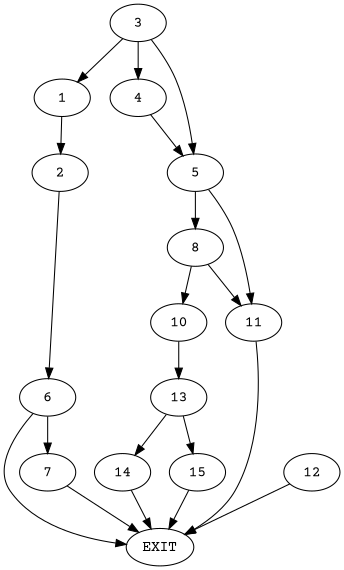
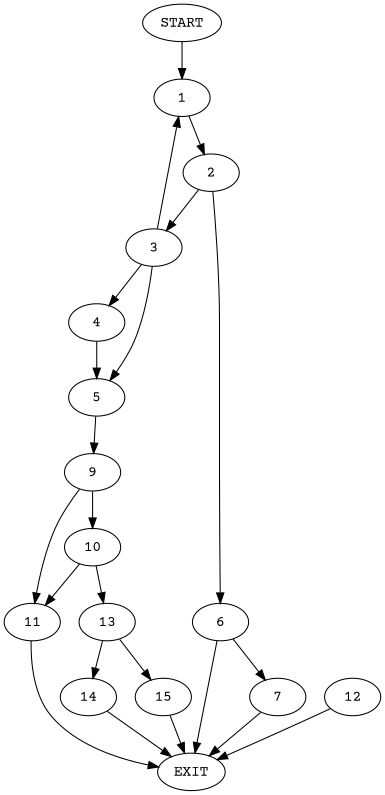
none -> (182, 23)
none -> (186, 206)
(237, 238) -> (66, 581)
(195, 248) -> (93, 472)
